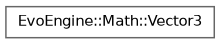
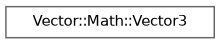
(110, 22) -> (110, 22)
